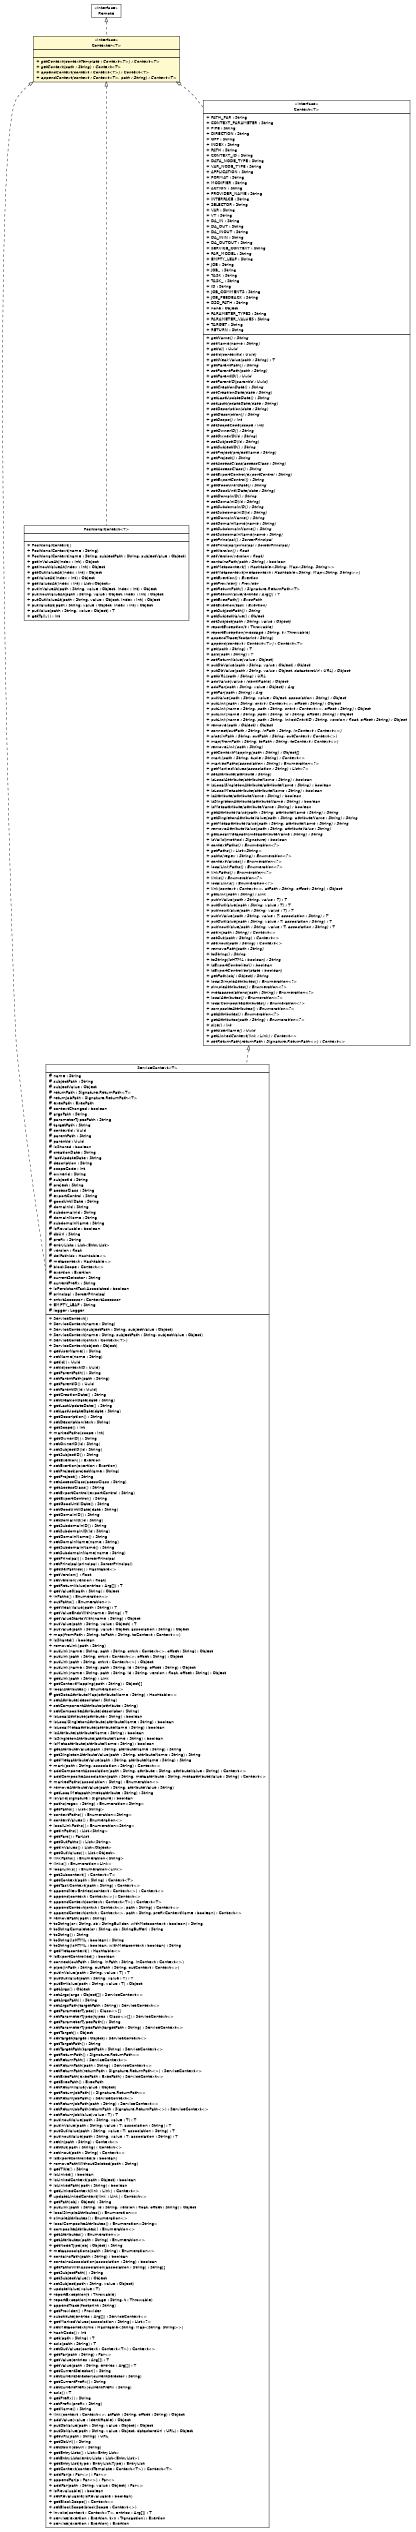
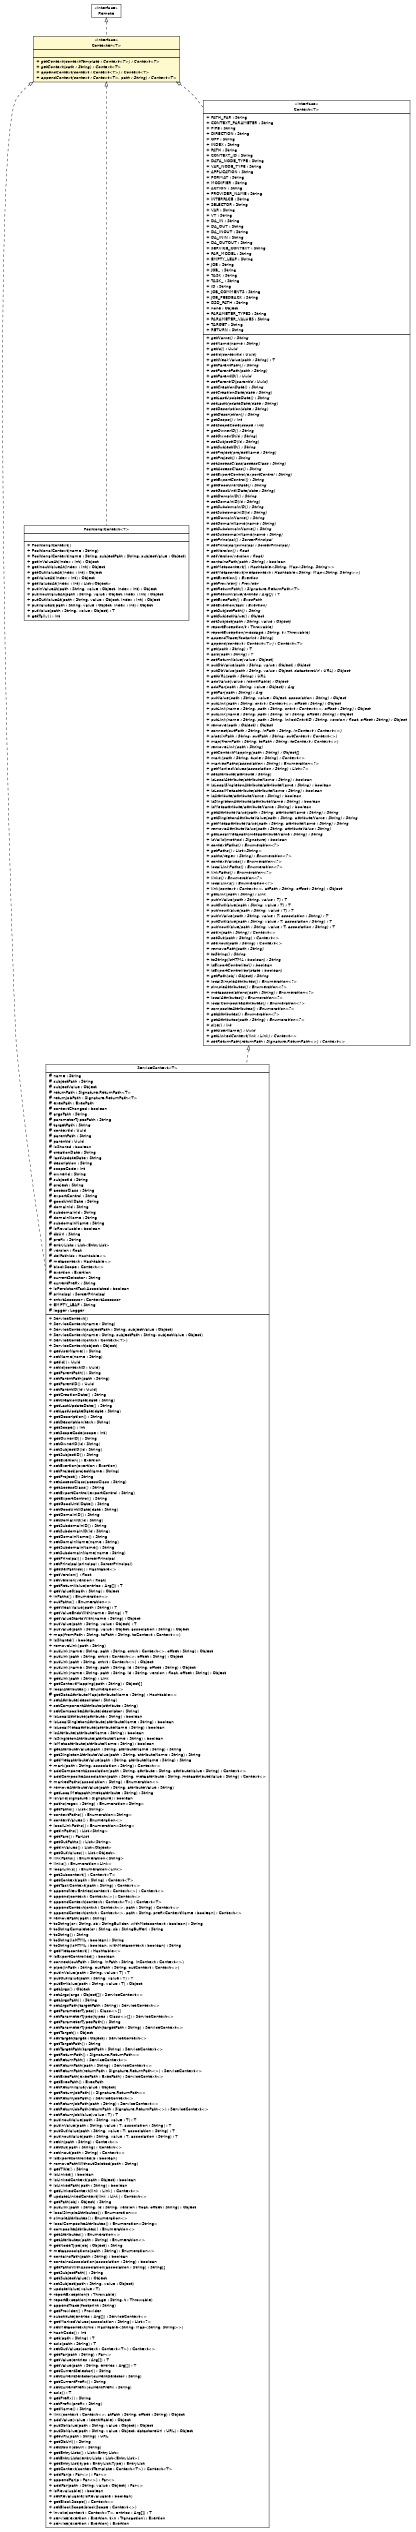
(77, 1433) -> (78, 1433)
